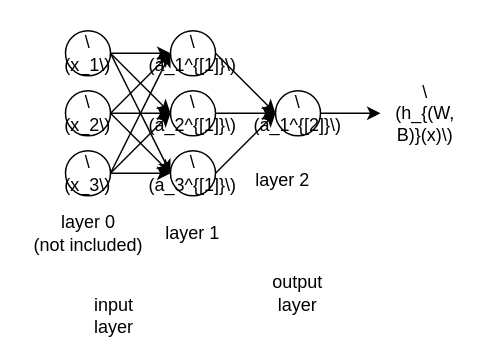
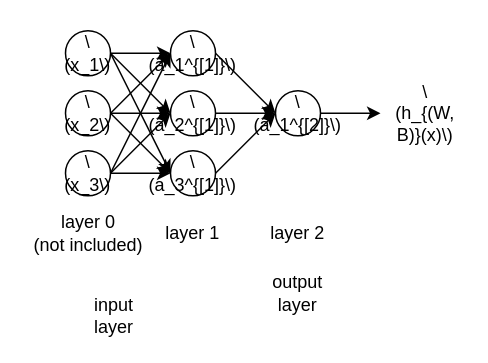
(283, 181) -> (298, 233)
